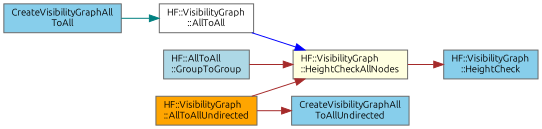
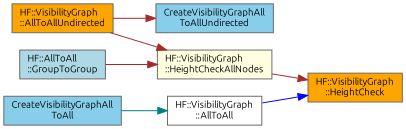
(274, 40) -> (280, 100)
(491, 64) -> (355, 88)
